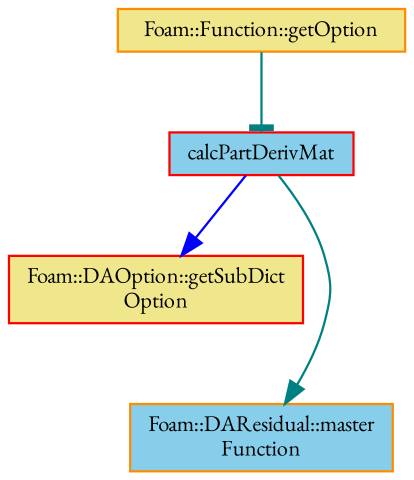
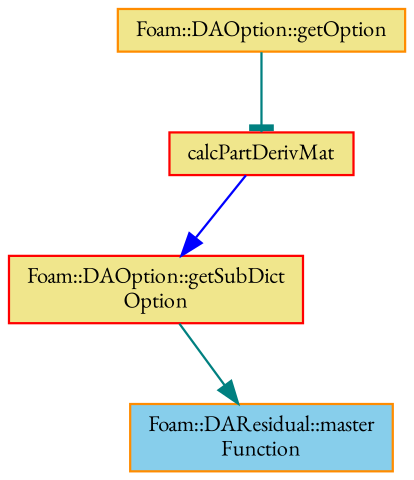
(261, 30) -> (261, 30)
(261, 154) -> (261, 154)
(329, 277) -> (202, 354)
